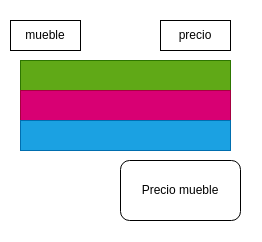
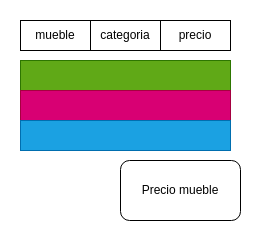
(46, 36) -> (56, 36)
none -> (126, 36)
